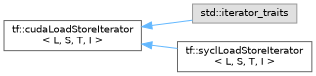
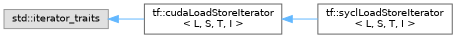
(172, 23) -> (131, 19)
